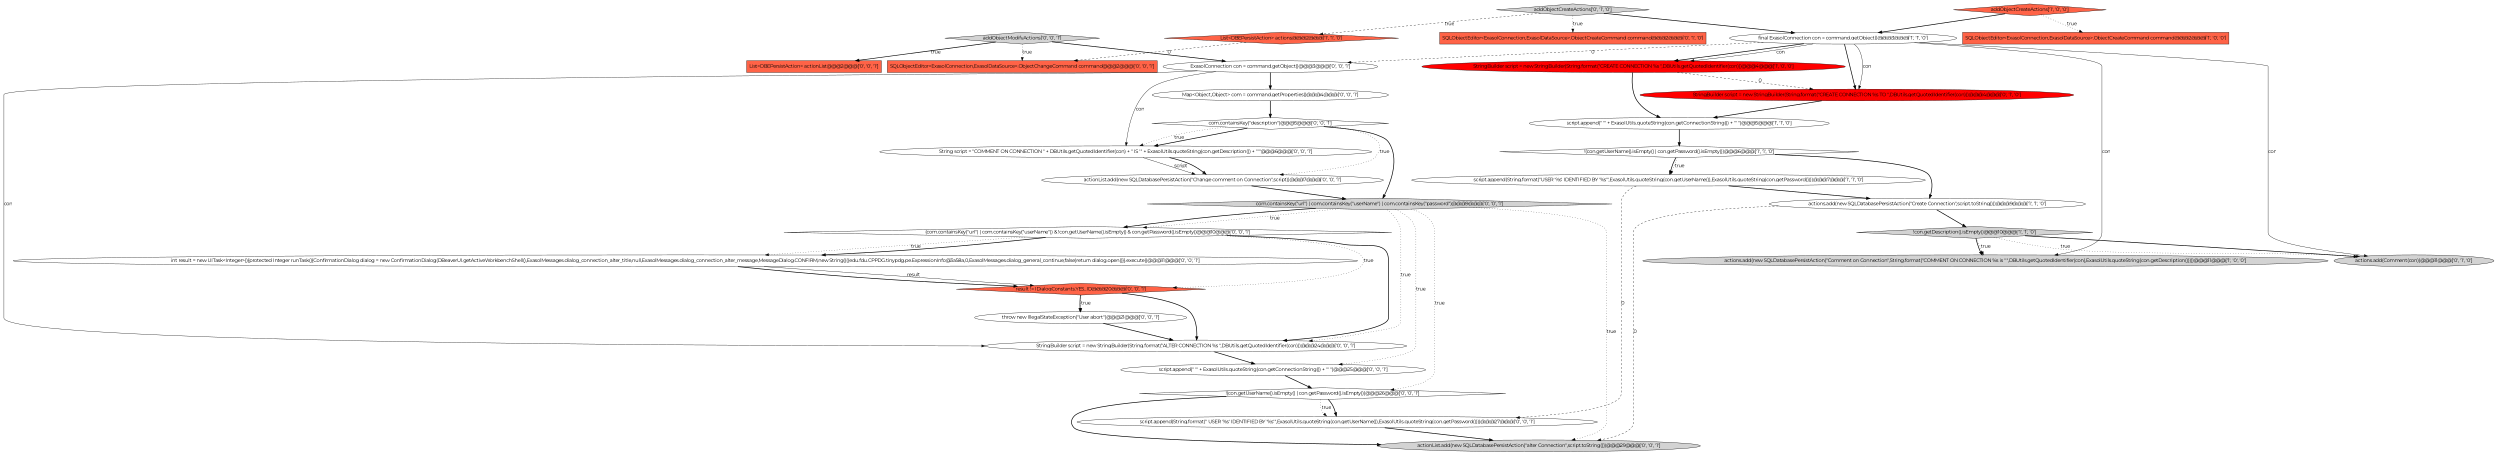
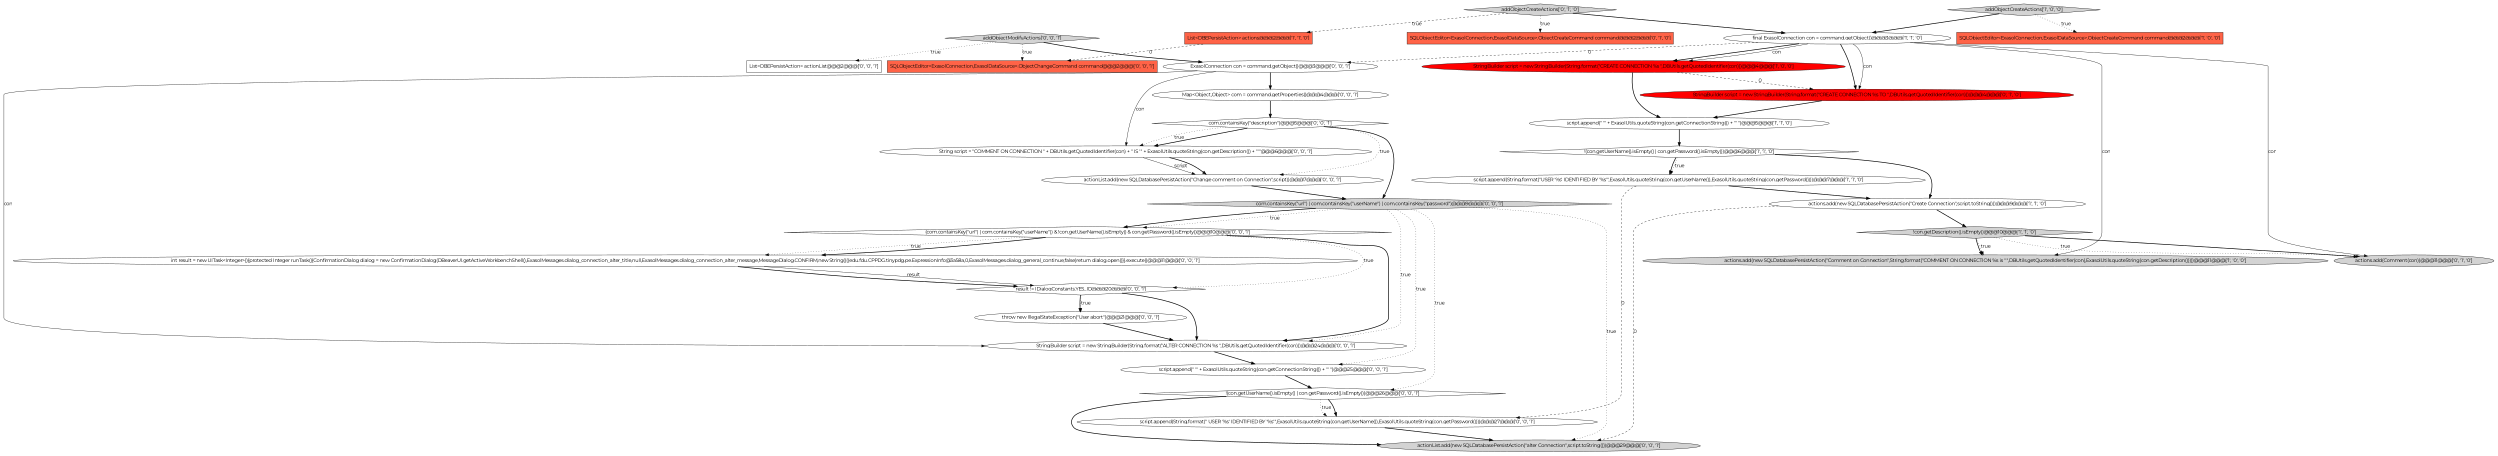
(2030, 10) -> (2024, 10)
(1281, 38) -> (1248, 38)
(927, 51) -> (927, 51)
(814, 67) -> (814, 67)
(1081, 289) -> (1081, 289)
